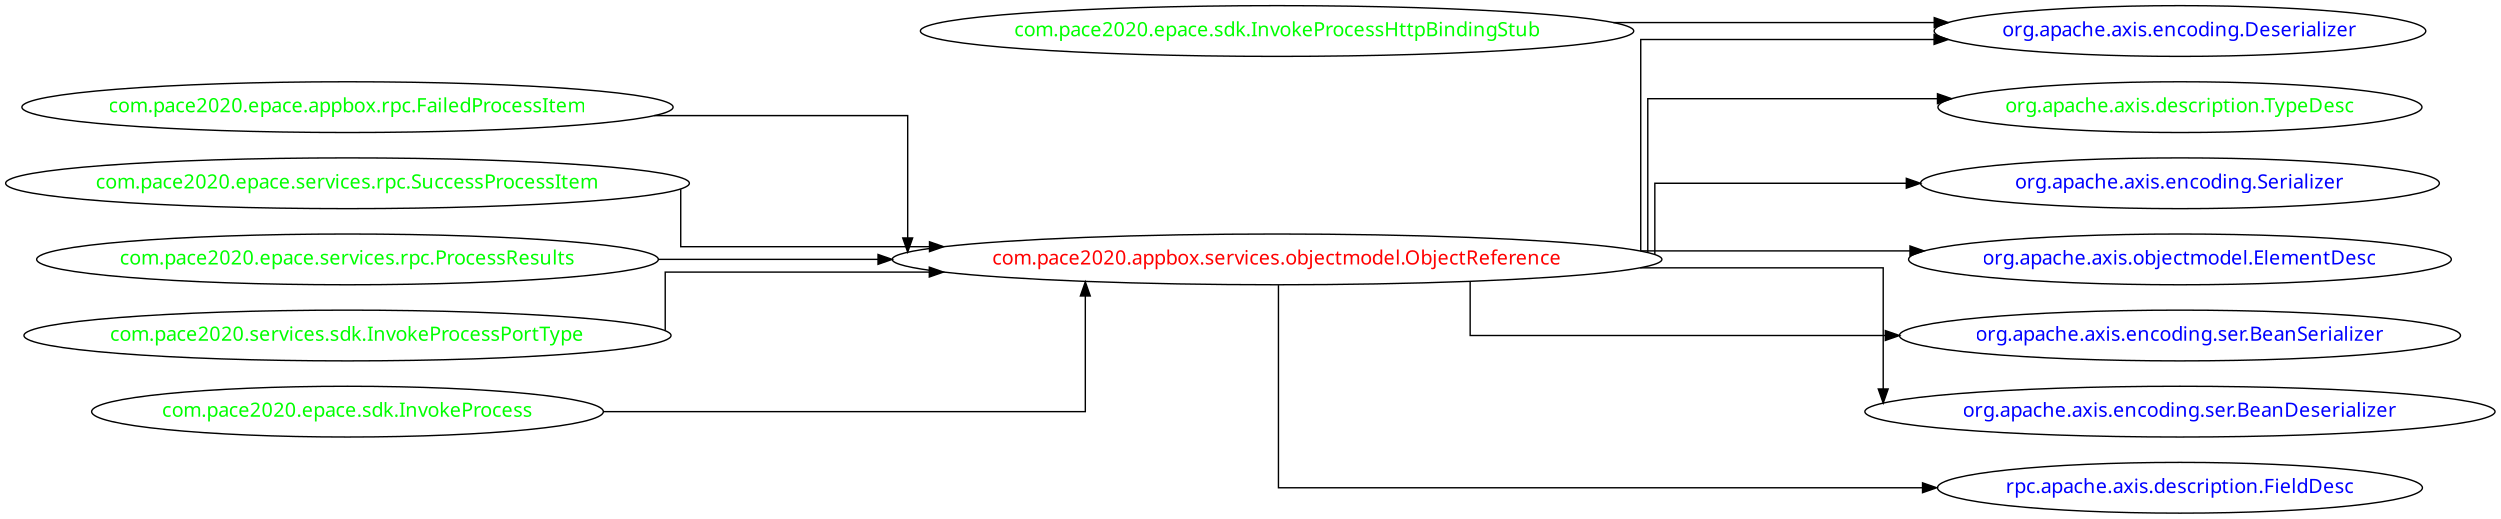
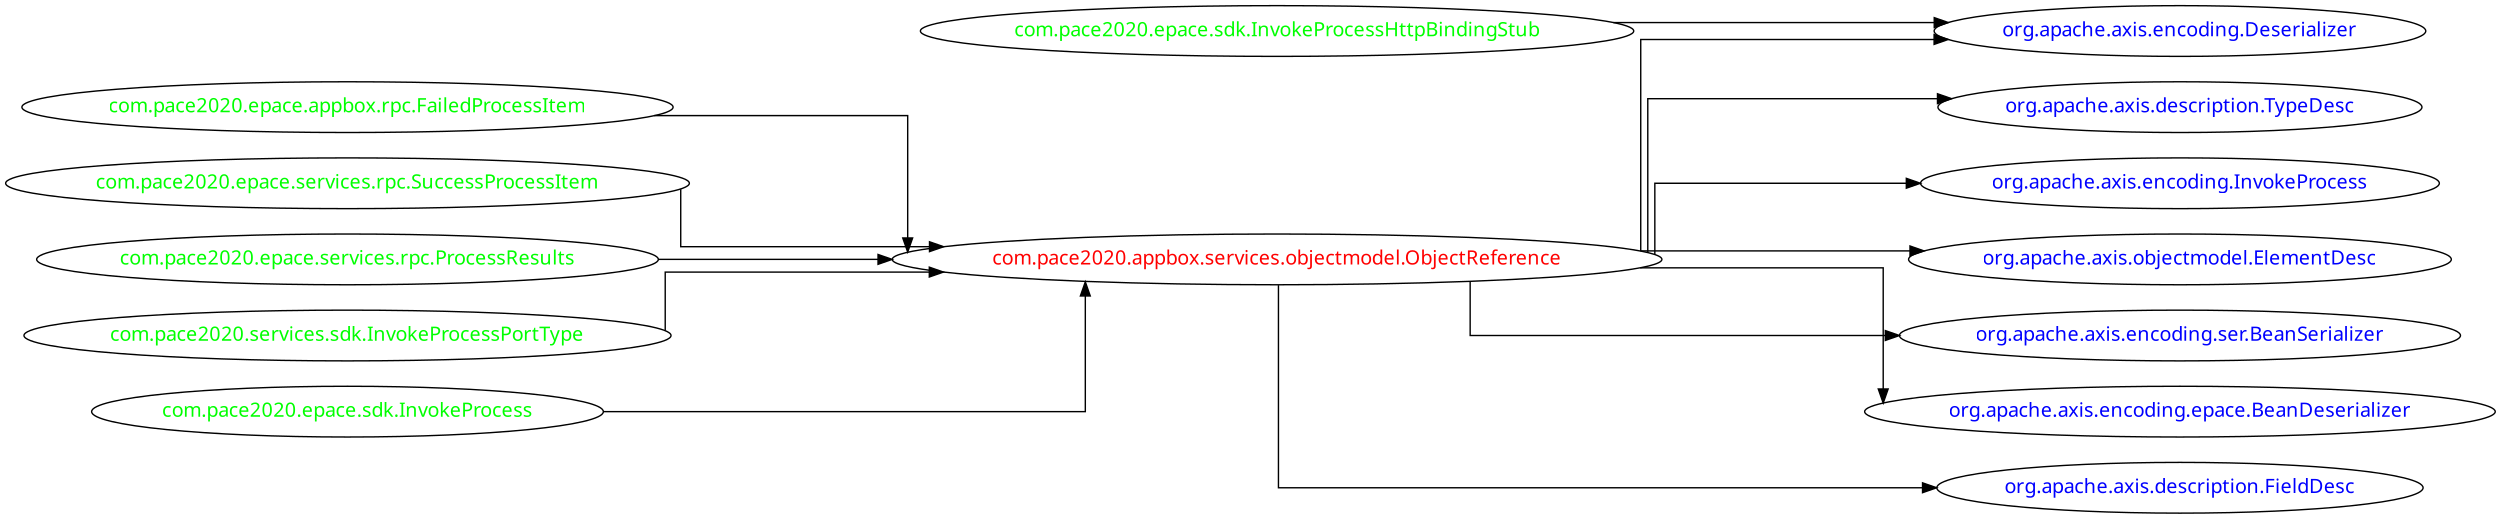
(2180, 107) -> (2180, 107)
(2180, 183) -> (2180, 183)
(2180, 412) -> (2180, 412)
(2180, 488) -> (2180, 488)
